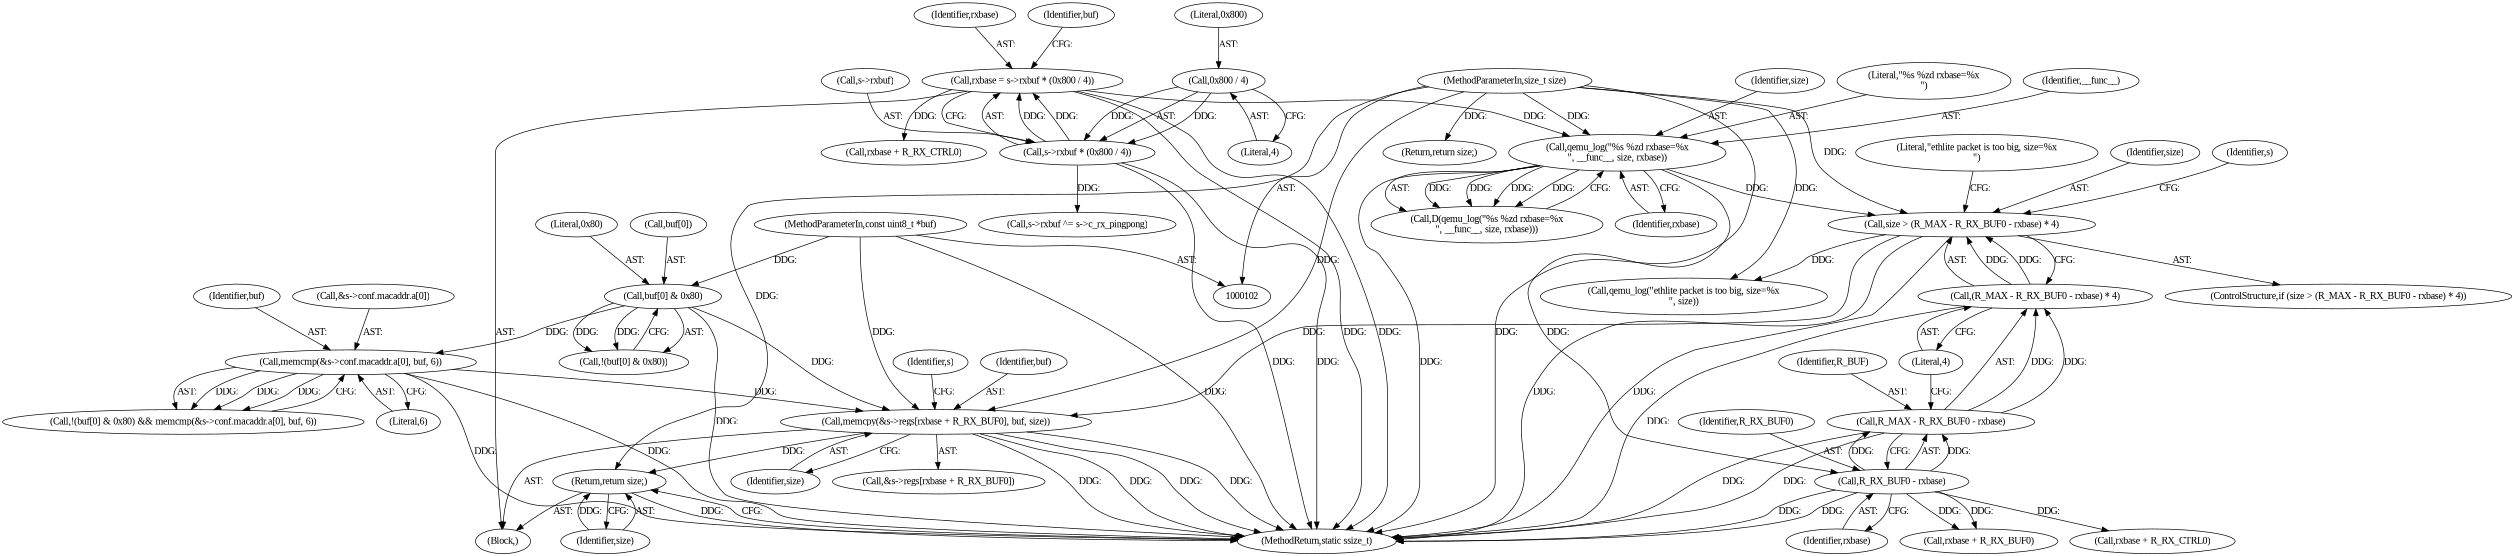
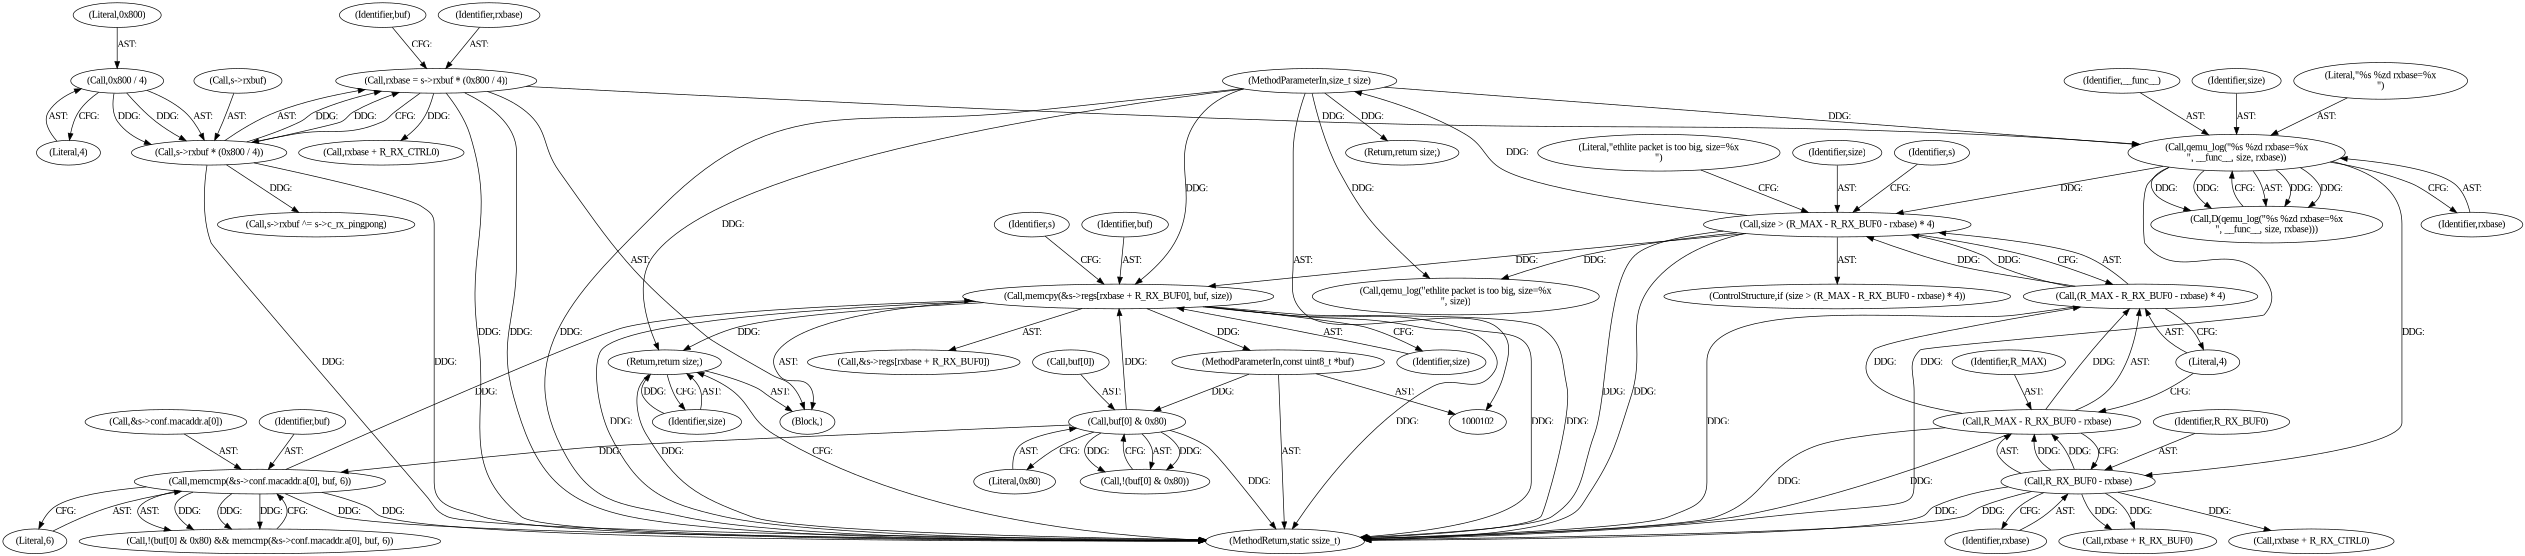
(1774, 107) -> (1543, 184)
(870, 327) -> (1195, 328)
(1833, 362) -> (2009, 362)
(1217, 392) -> (1293, 452)
none -> (1061, 446)
